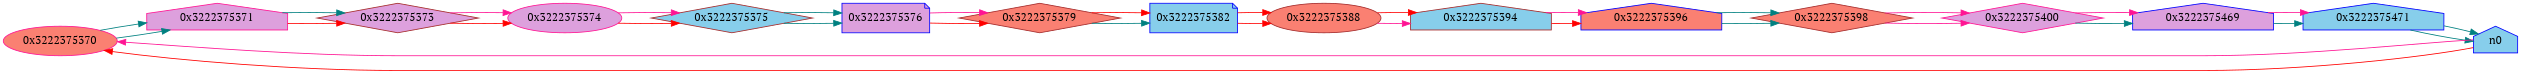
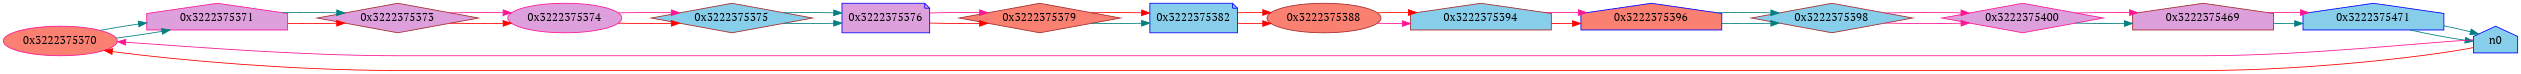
(1832, 18) -> (1832, 18)
(2203, 18) -> (2203, 18)
